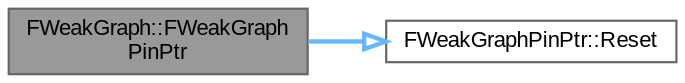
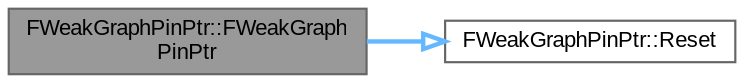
(158, 41) -> (188, 41)
